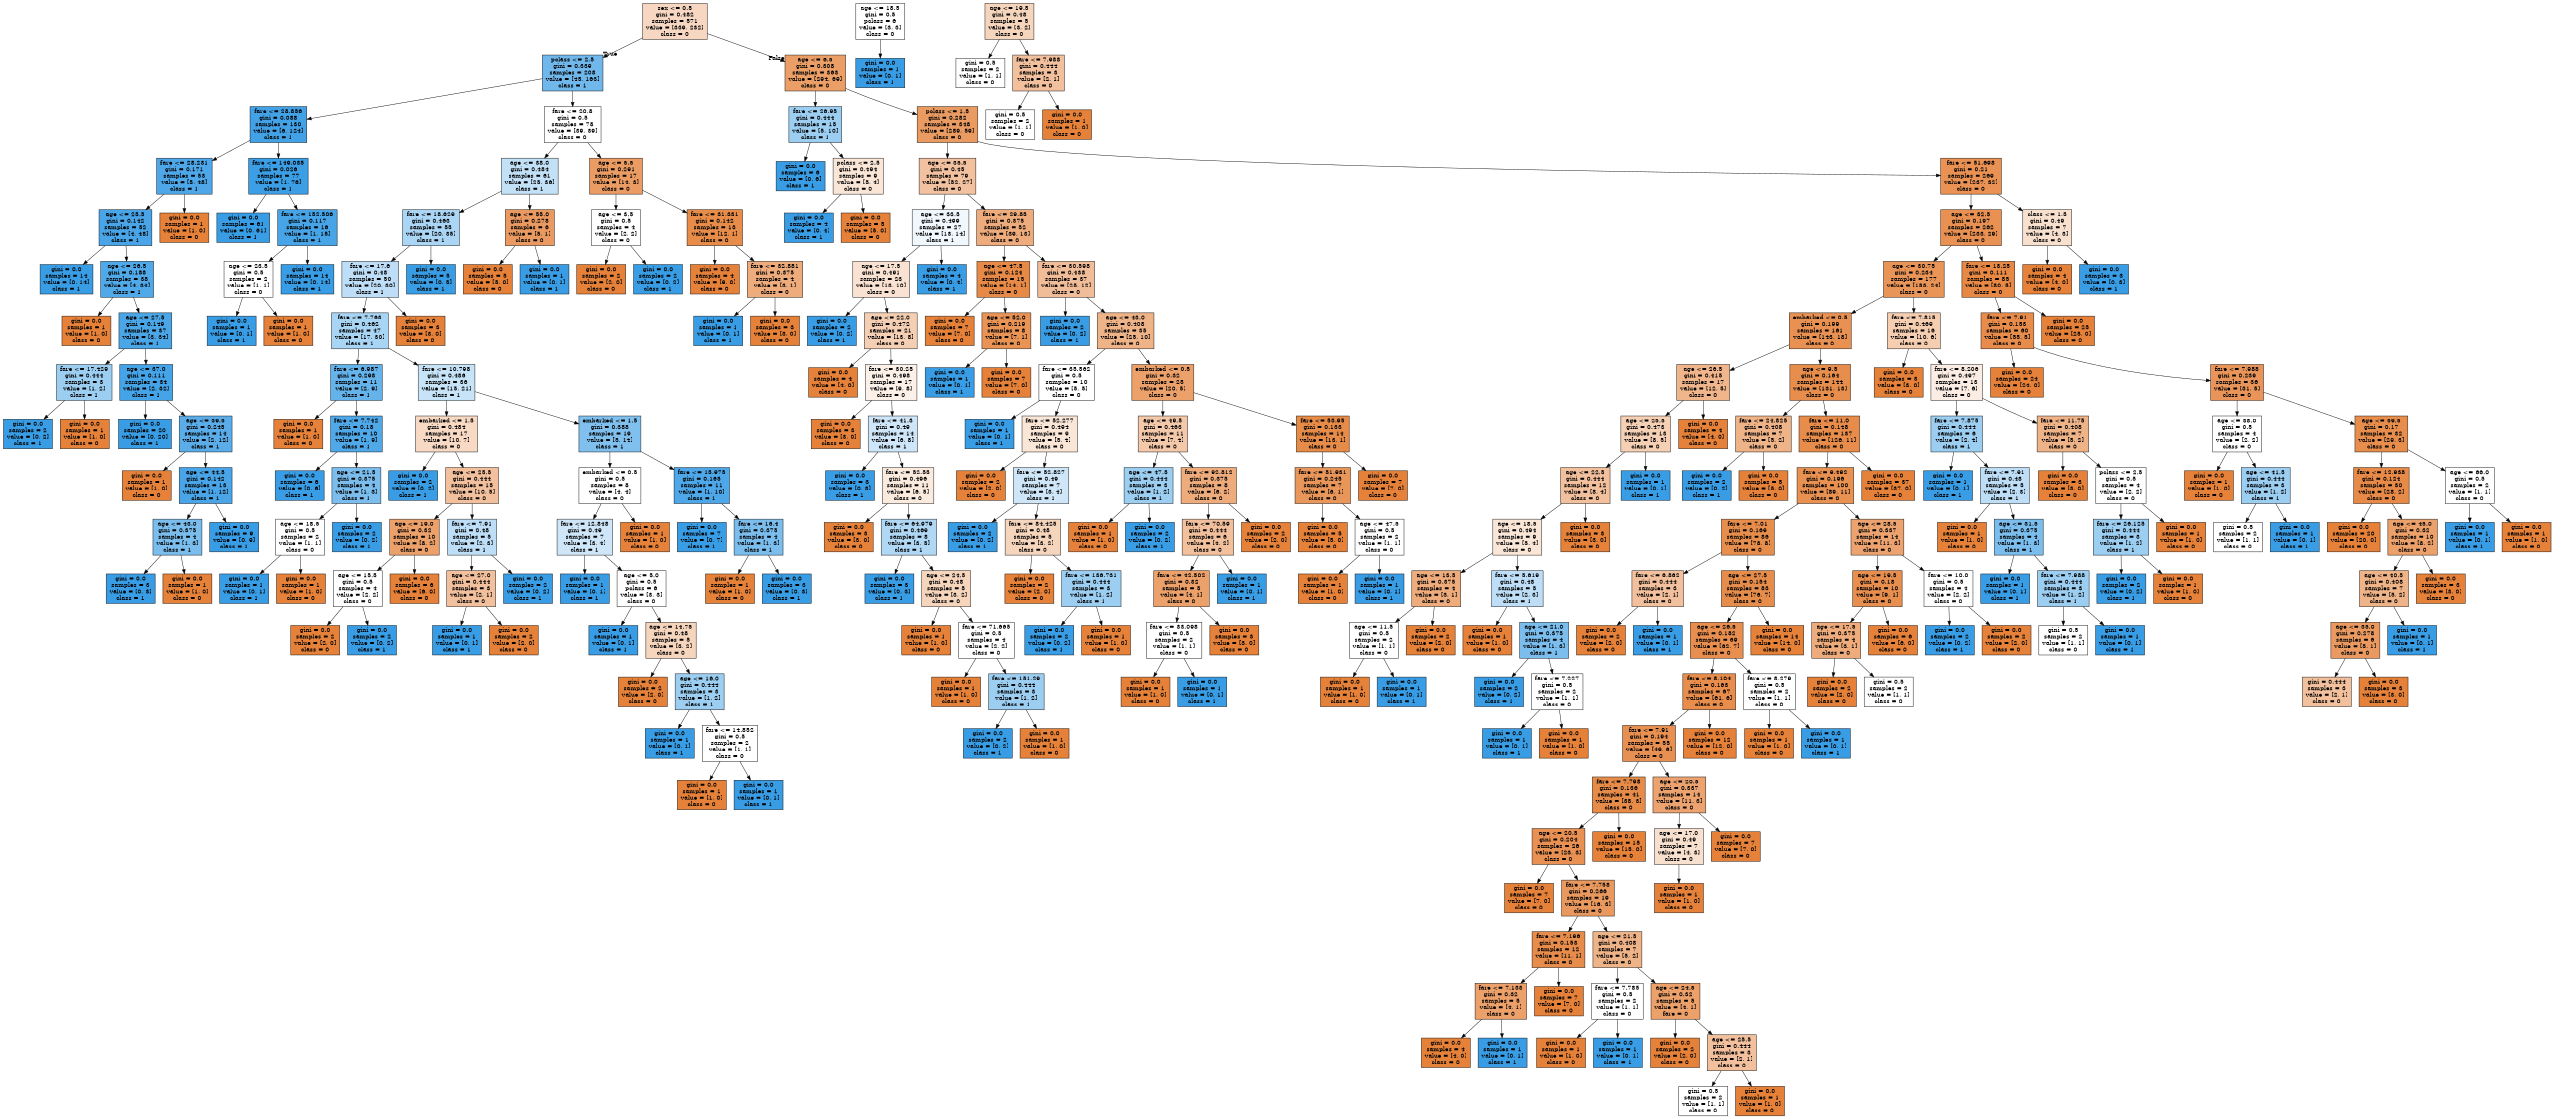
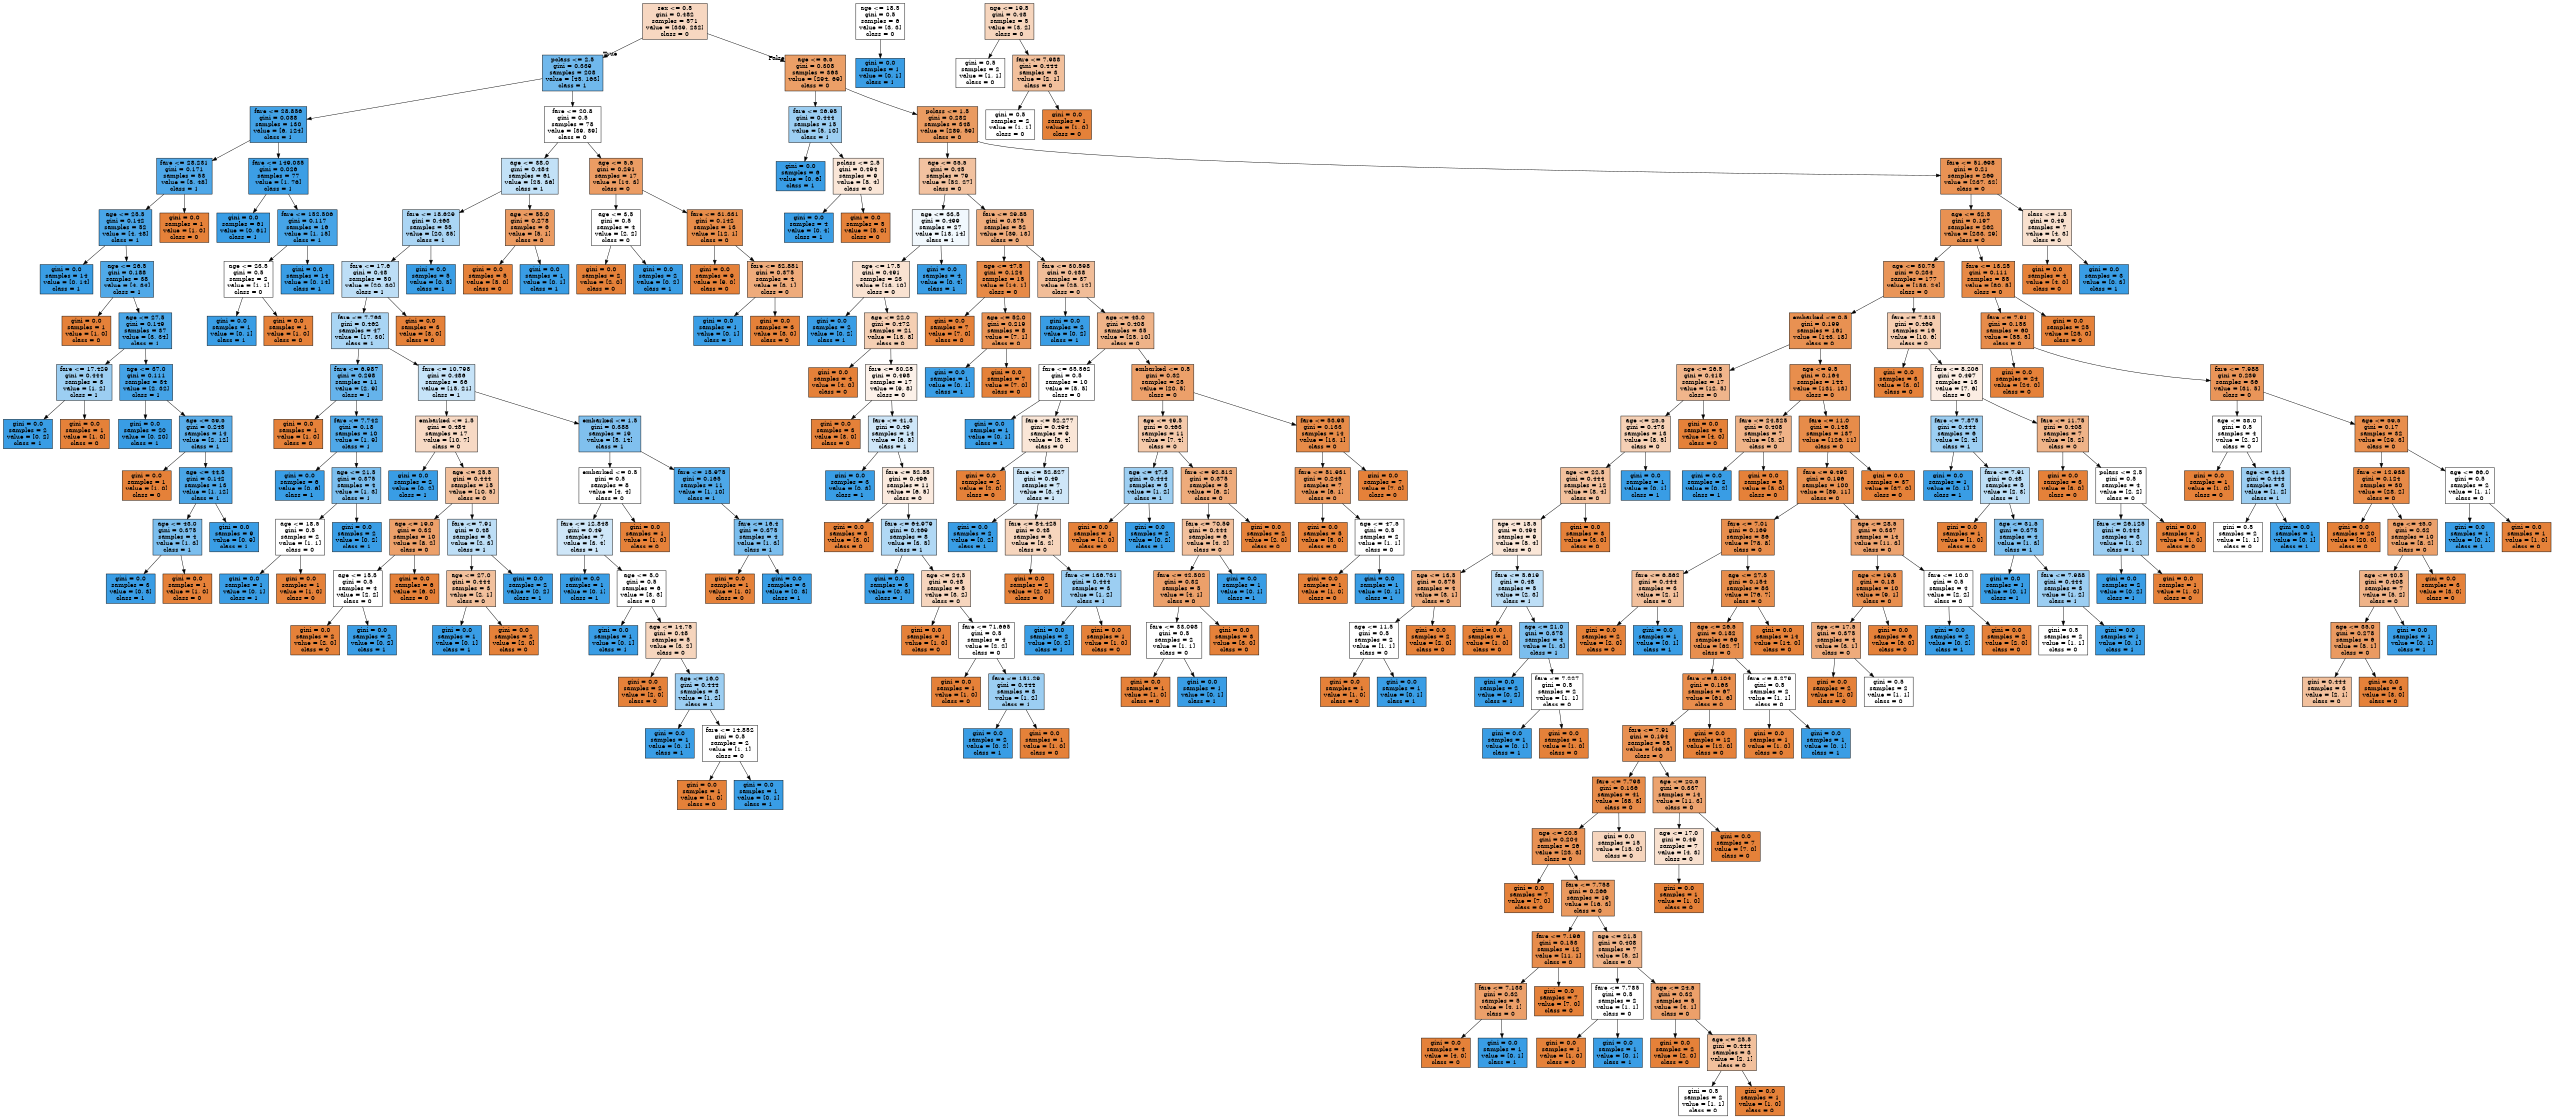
(880, 21) -> (880, 21)
(715, 279) -> (715, 279)
(702, 537) -> none
(642, 589) -> (642, 589)
(1619, 847) -> (1619, 847)
(1675, 1001) -> (1675, 1001)
